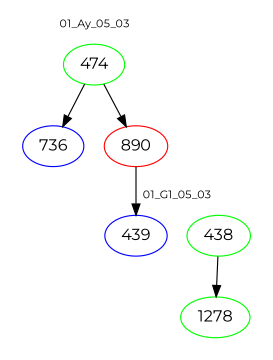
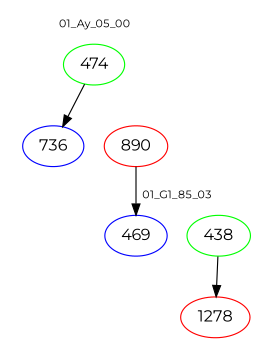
(95, 24) -> (95, 24)
(112, 100) -> none
(177, 196) -> (177, 196)
(136, 236) -> (136, 236)
(215, 317) -> (215, 317)
